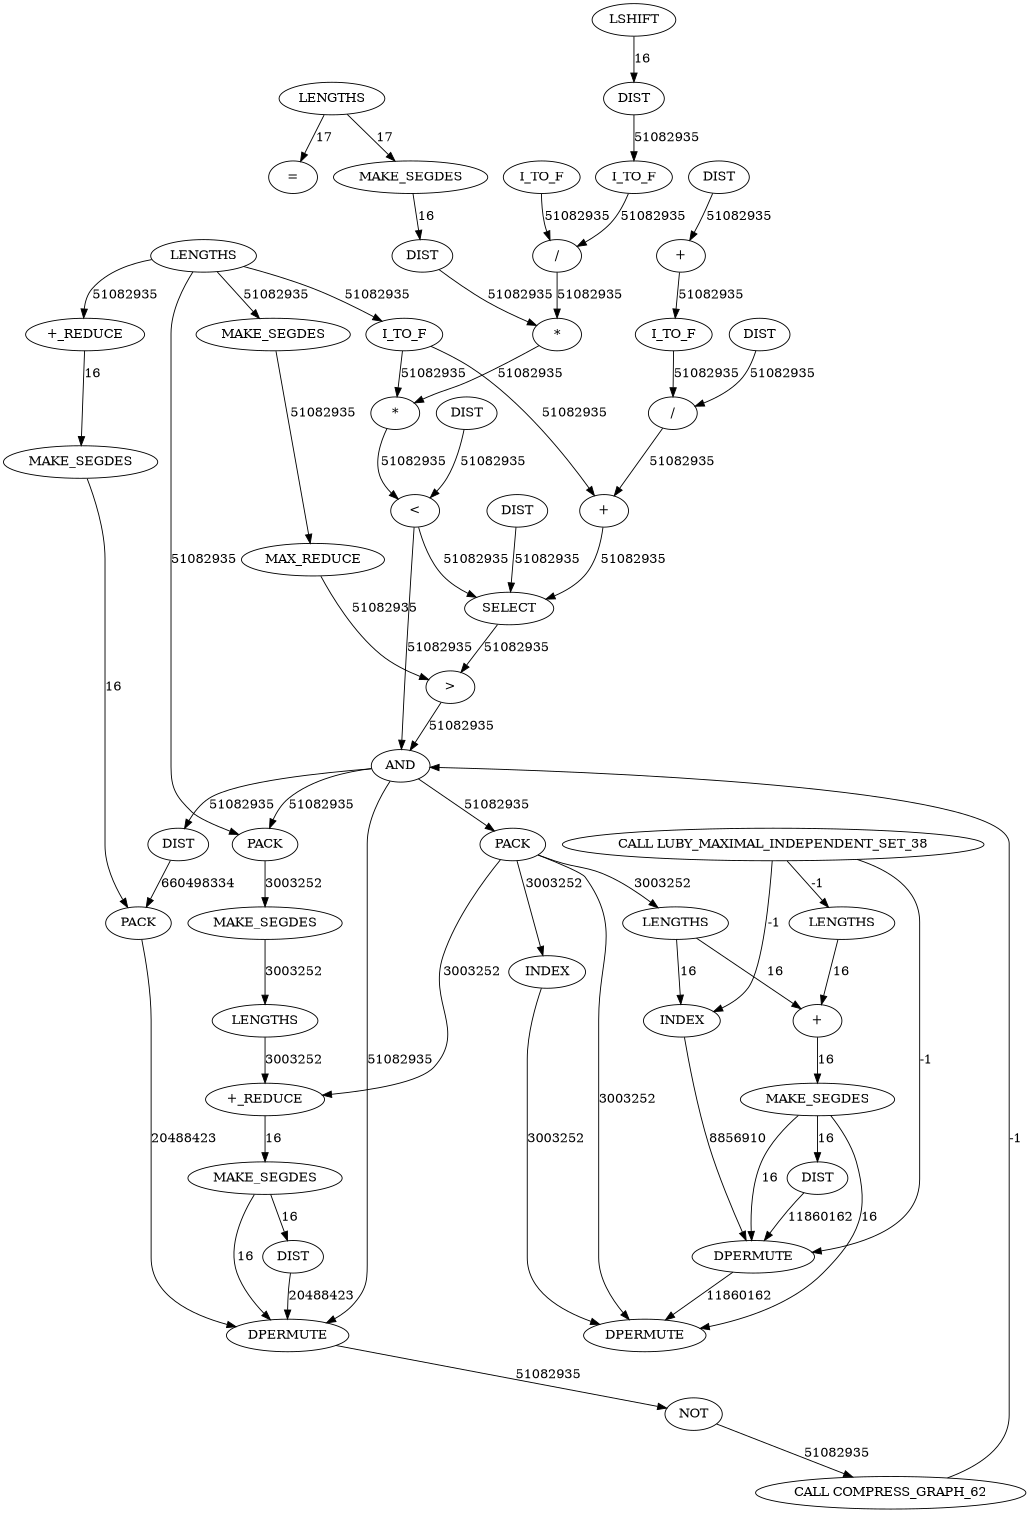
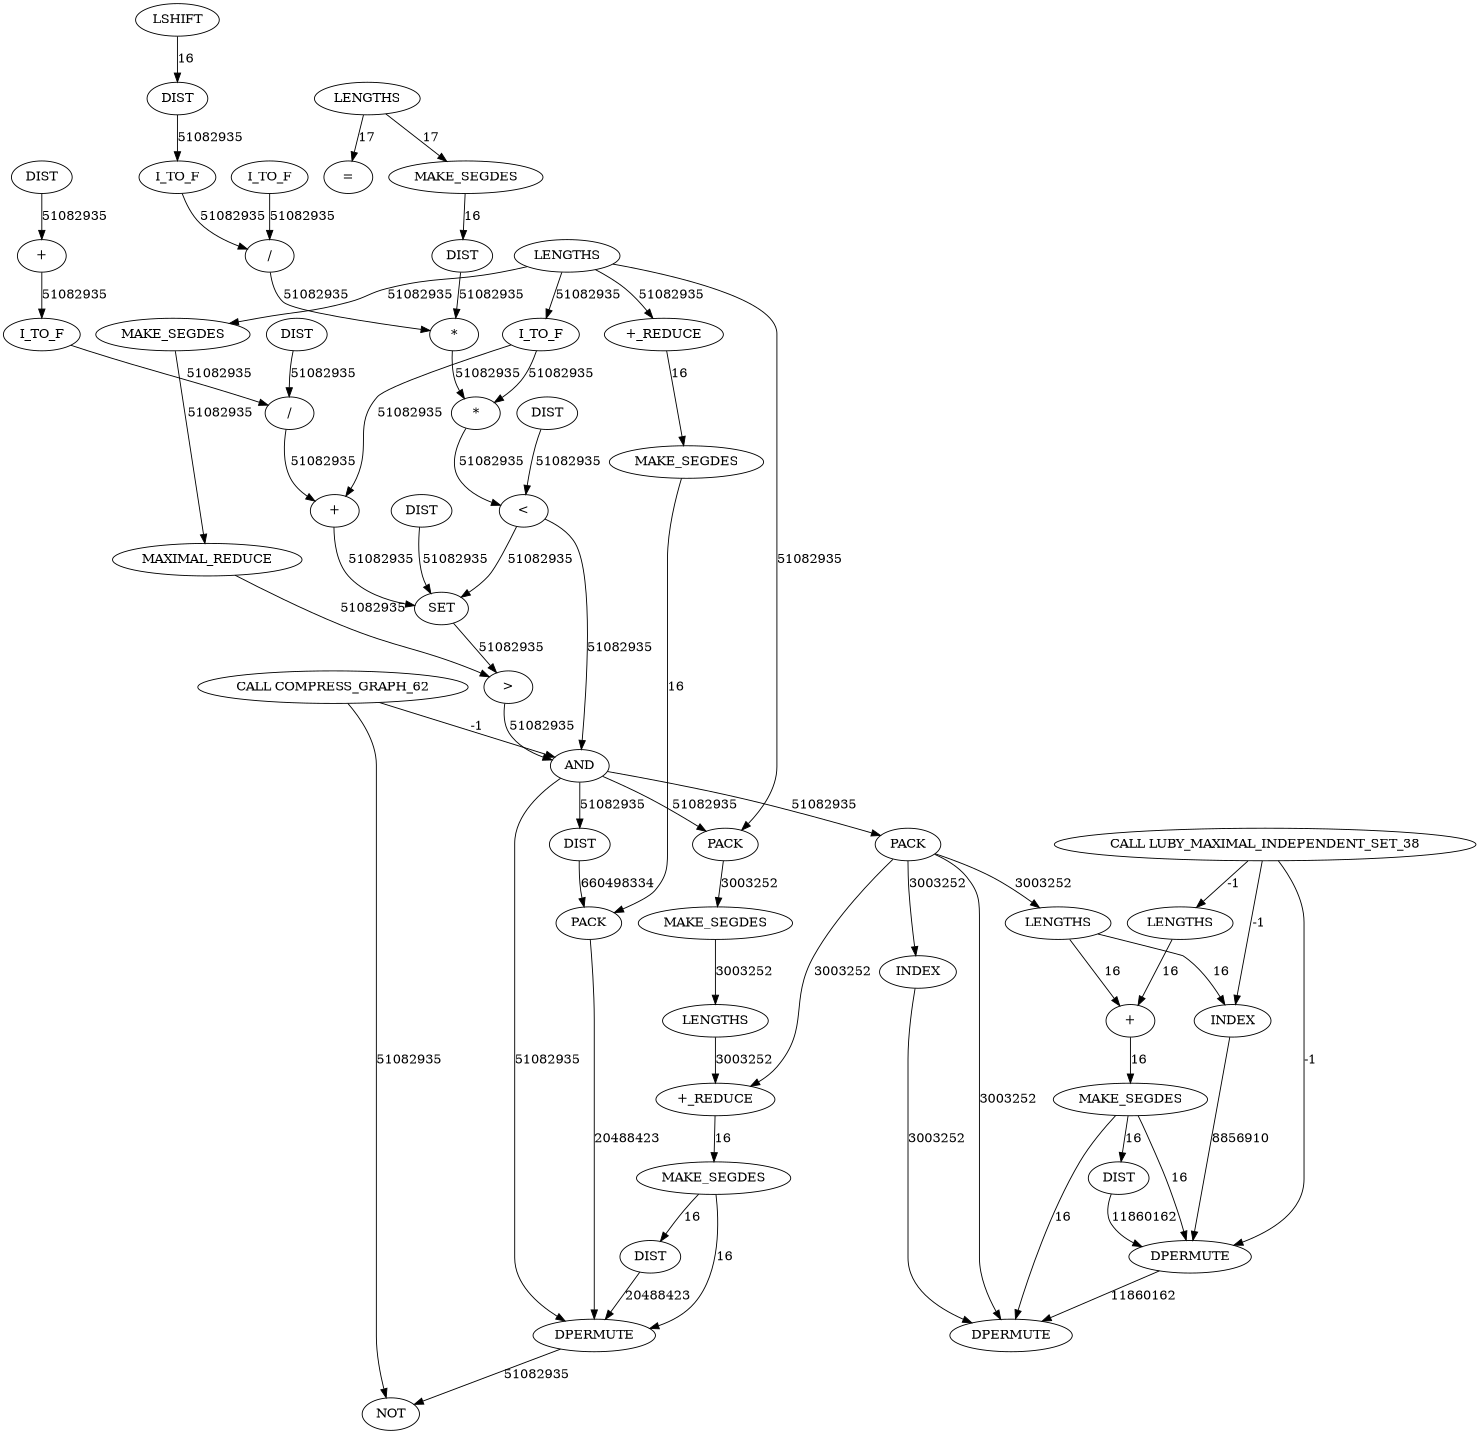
(313, 560) -> (207, 560)
(509, 609) -> (441, 609)
(780, 1449) -> (376, 1043)
